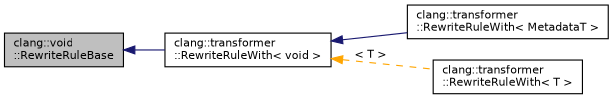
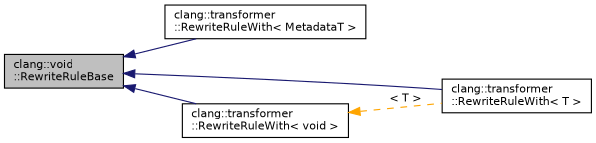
(375, 36) -> (166, 46)
none -> (289, 81)
